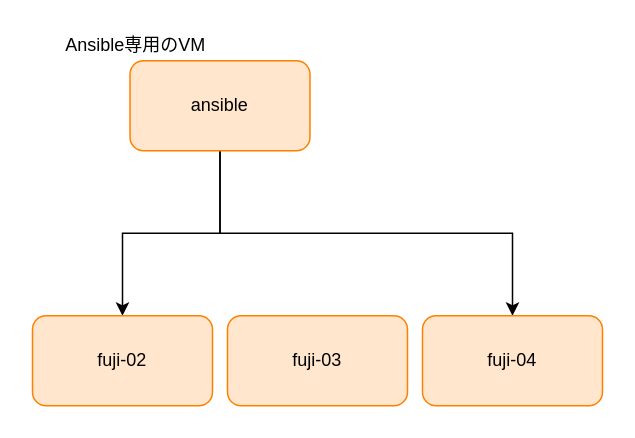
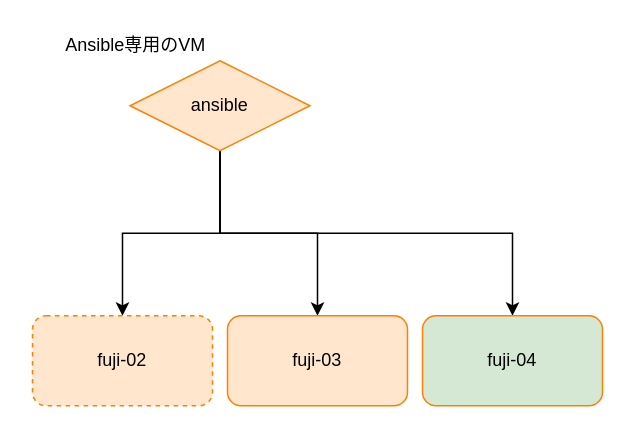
(220, 106) -> (220, 106)
none -> (317, 271)
(122, 361) -> (122, 361)
(512, 361) -> (512, 361)
